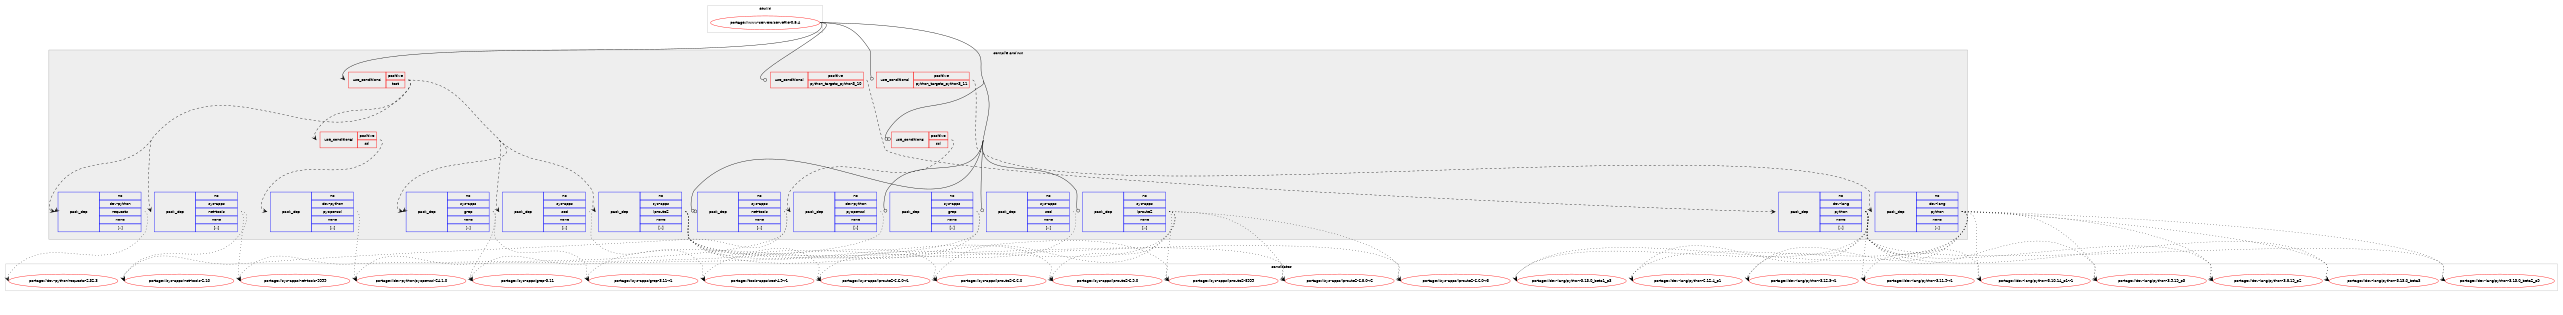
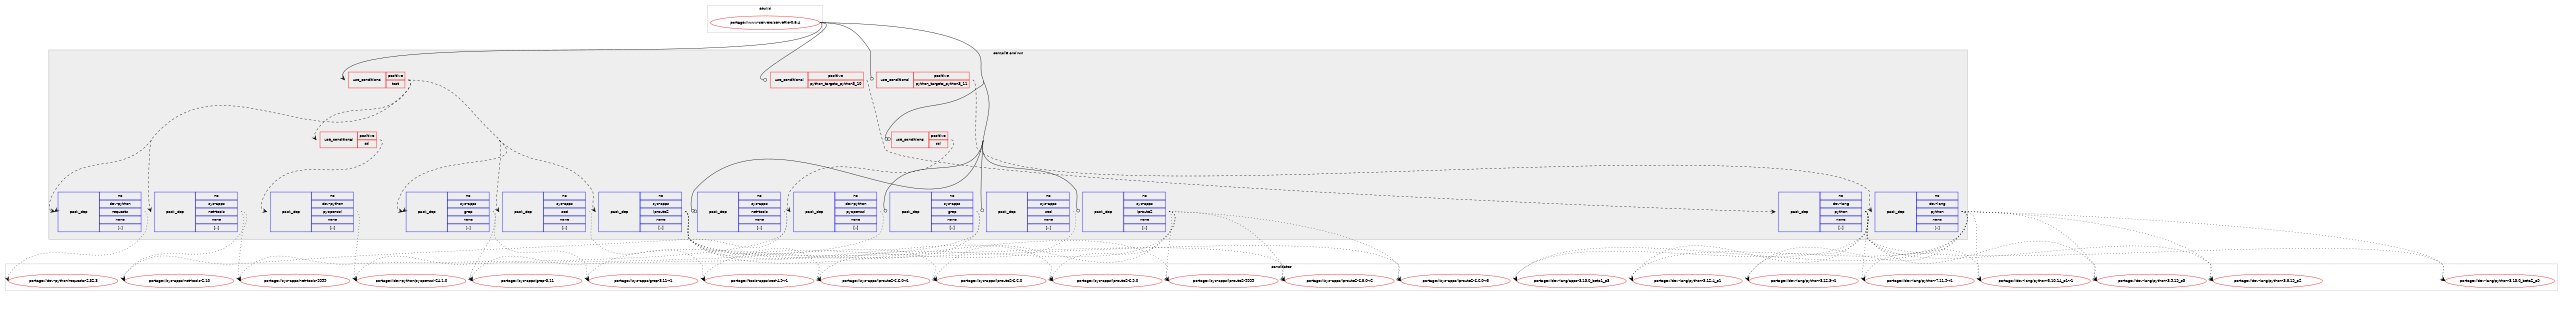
(1224, 281) -> (1224, 281)
(1572, 281) -> (1572, 281)
(1688, 281) -> (1688, 281)
(1920, 281) -> (1920, 281)
(2384, 281) -> none
